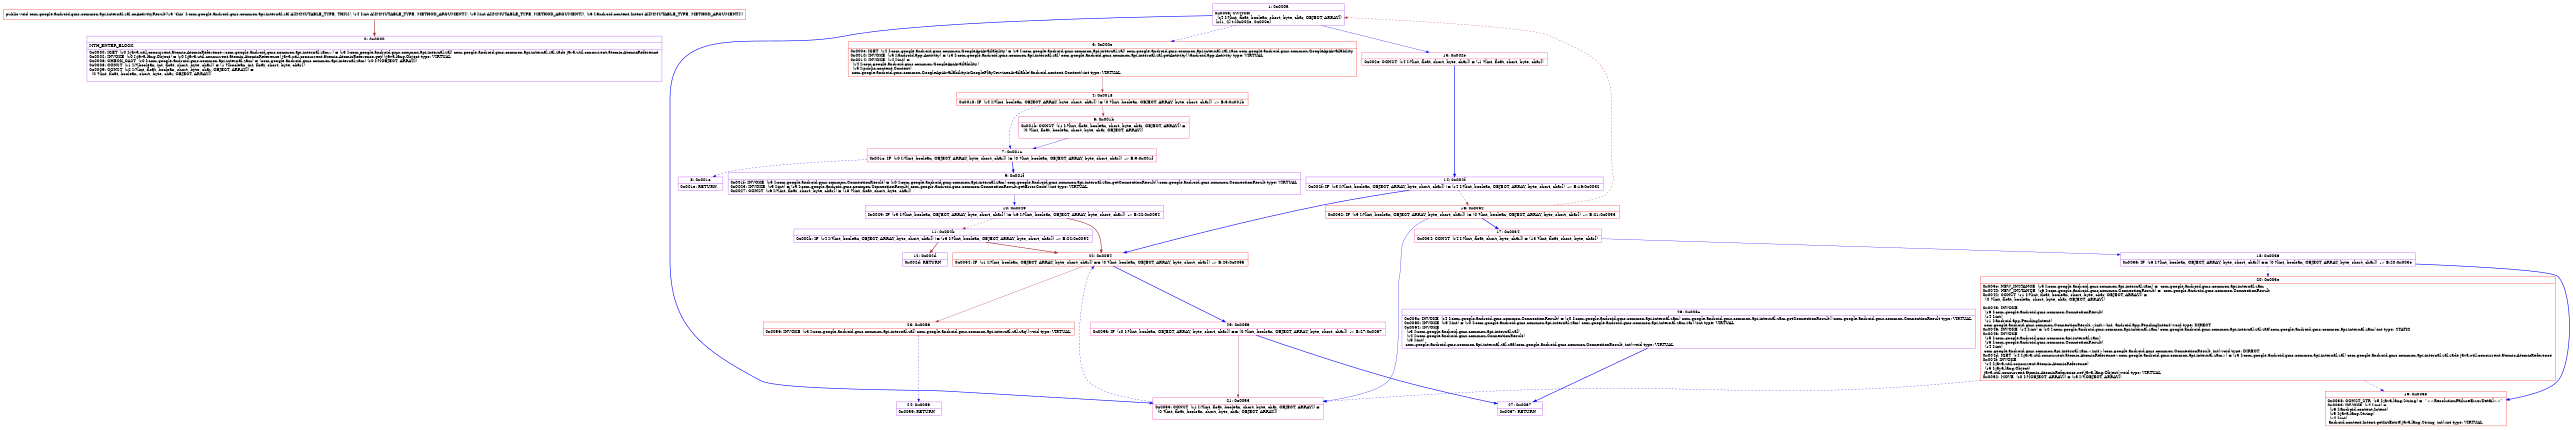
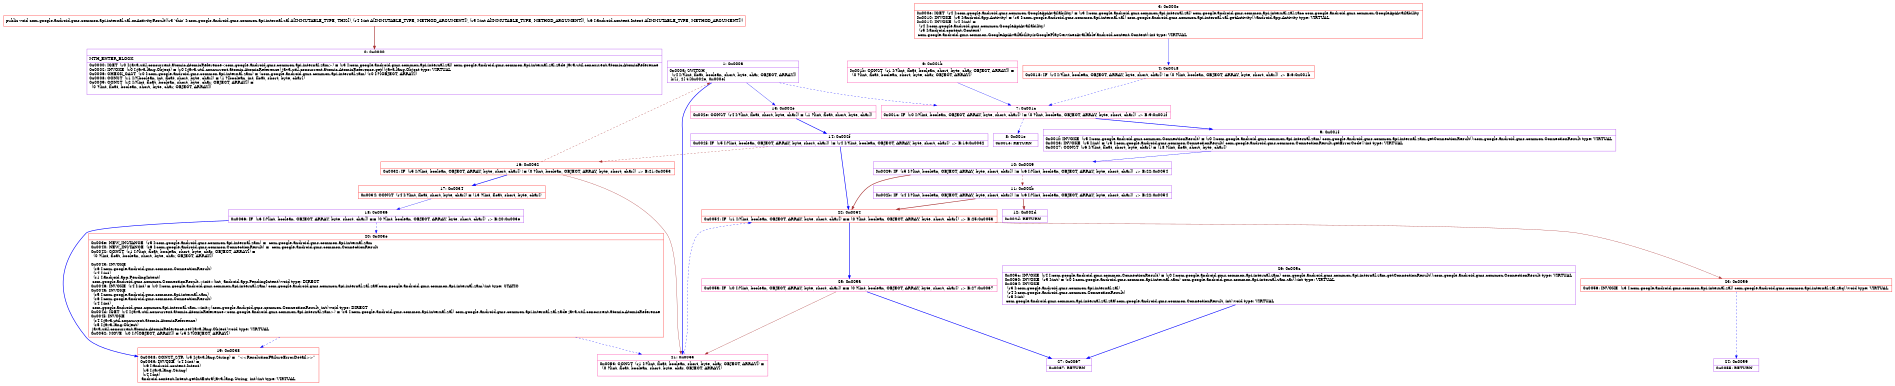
(1205, 33) -> (856, 97)
(881, 69) -> (949, 31)
(1102, 83) -> (1169, 50)
(1103, 110) -> none
(1508, 236) -> (452, 192)
(1398, 327) -> (666, 233)
